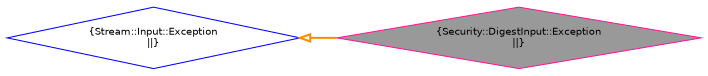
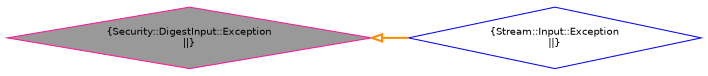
(324, 38) -> (395, 38)
